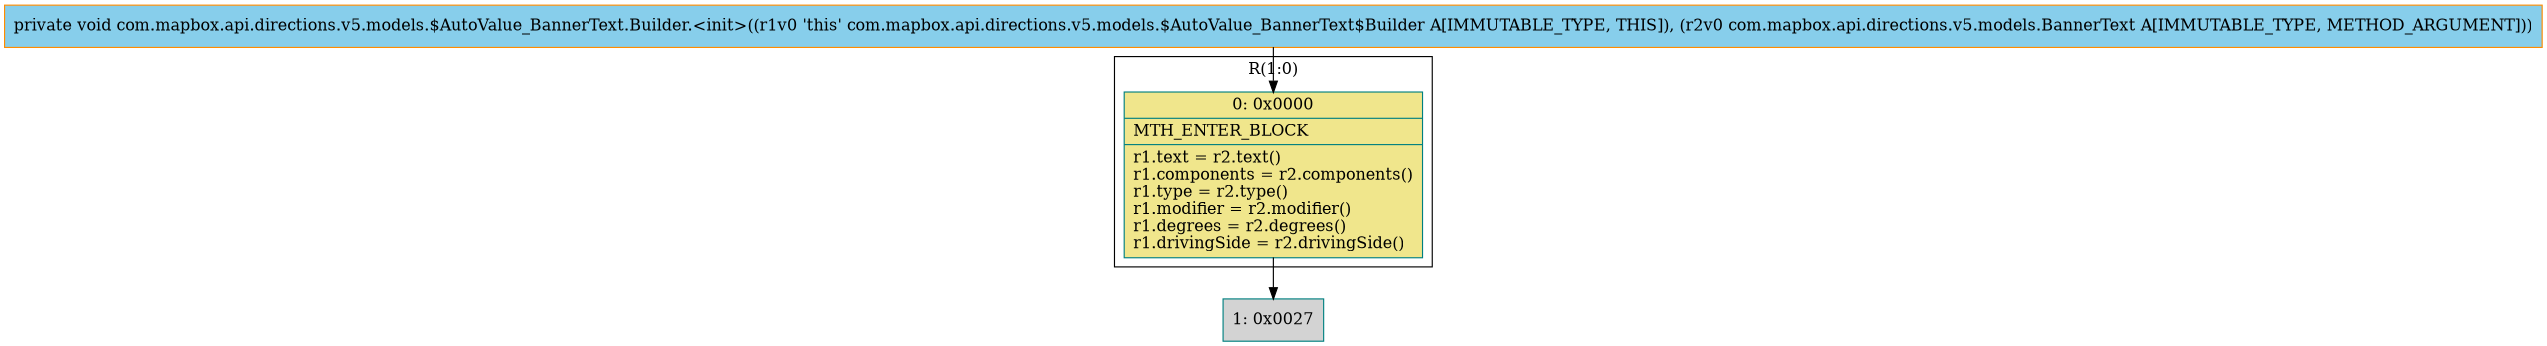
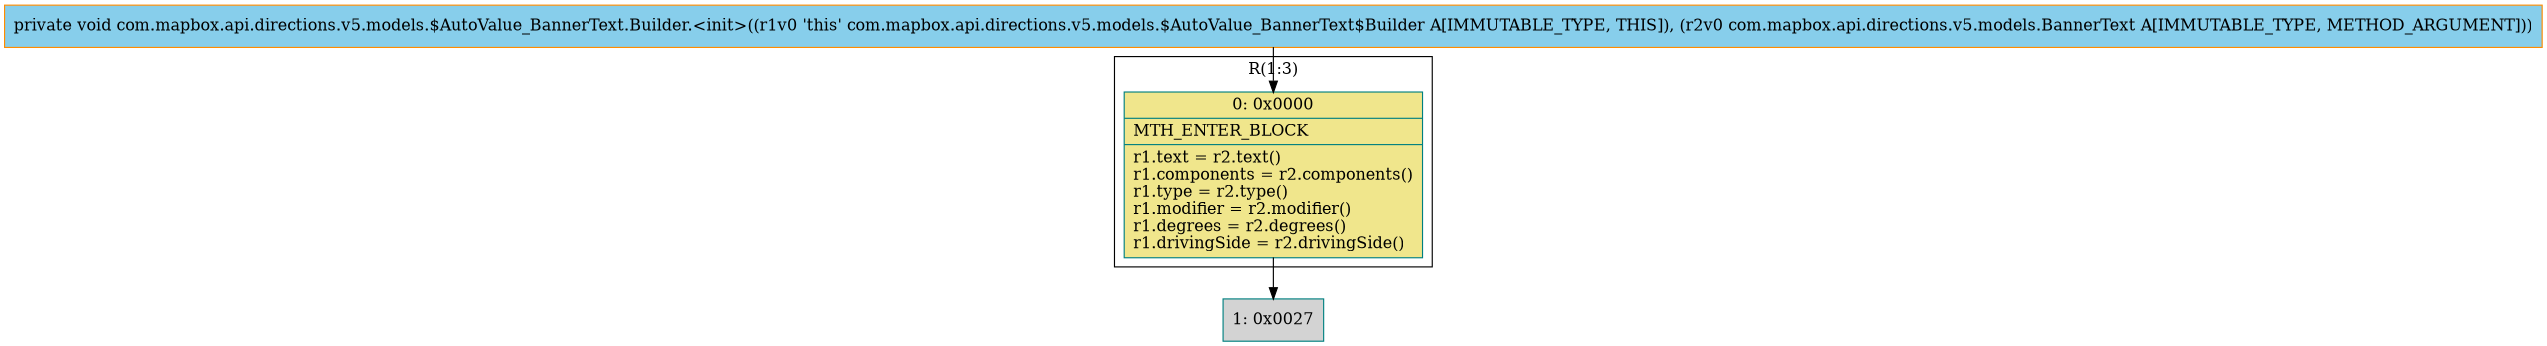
(1273, 70) -> (1273, 70)
